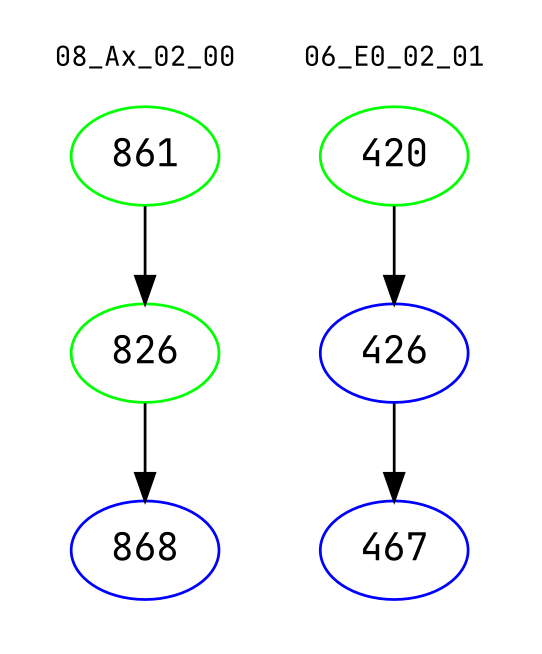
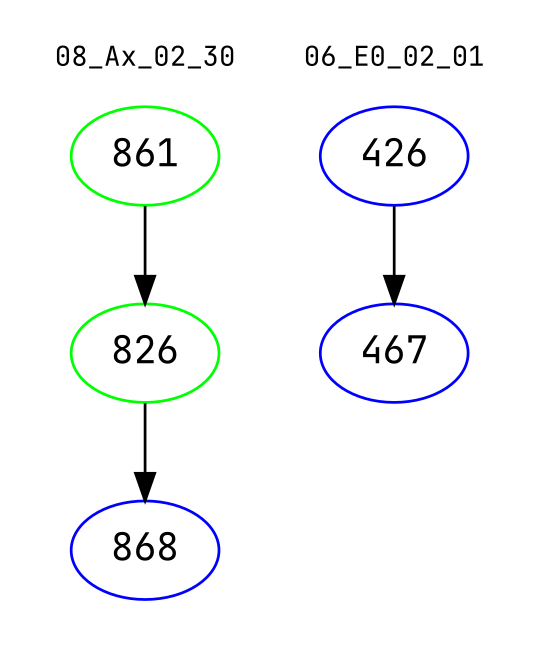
(146, 59) -> (146, 59)
(394, 156) -> none
